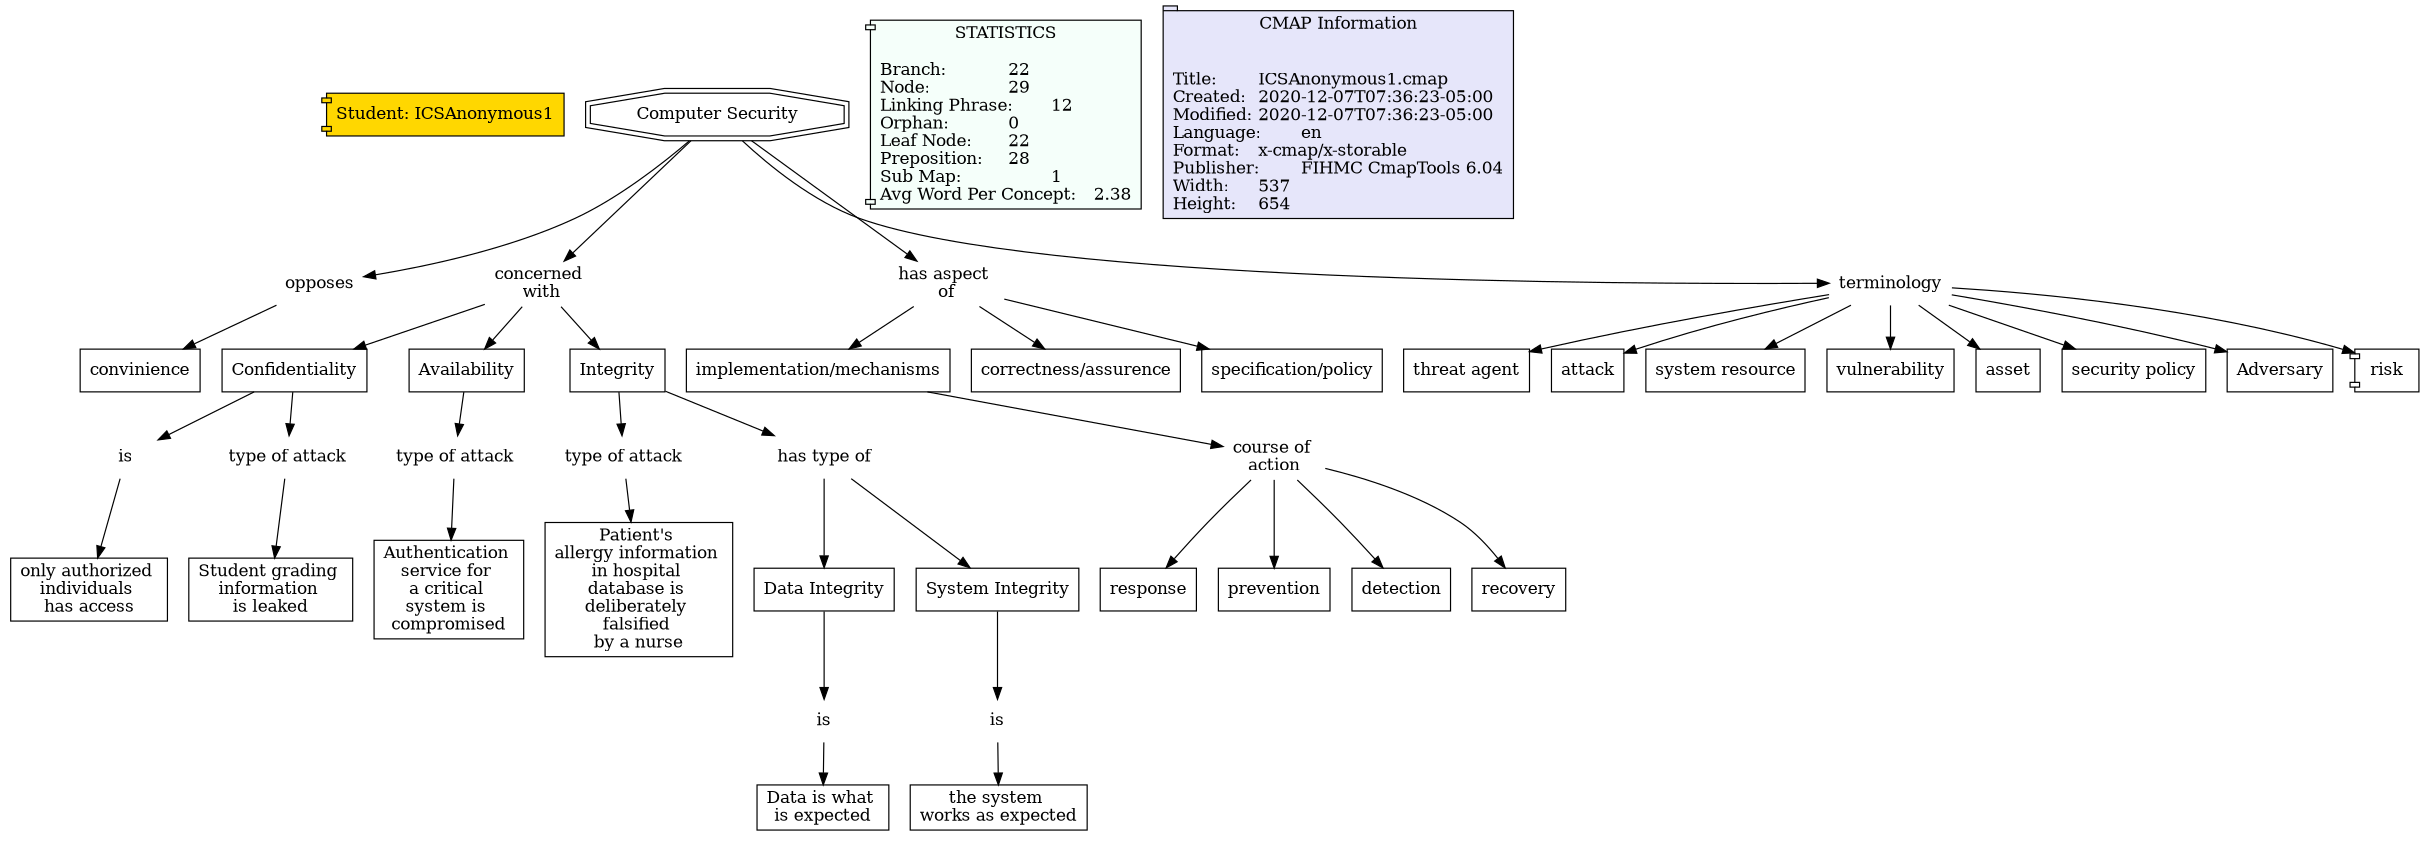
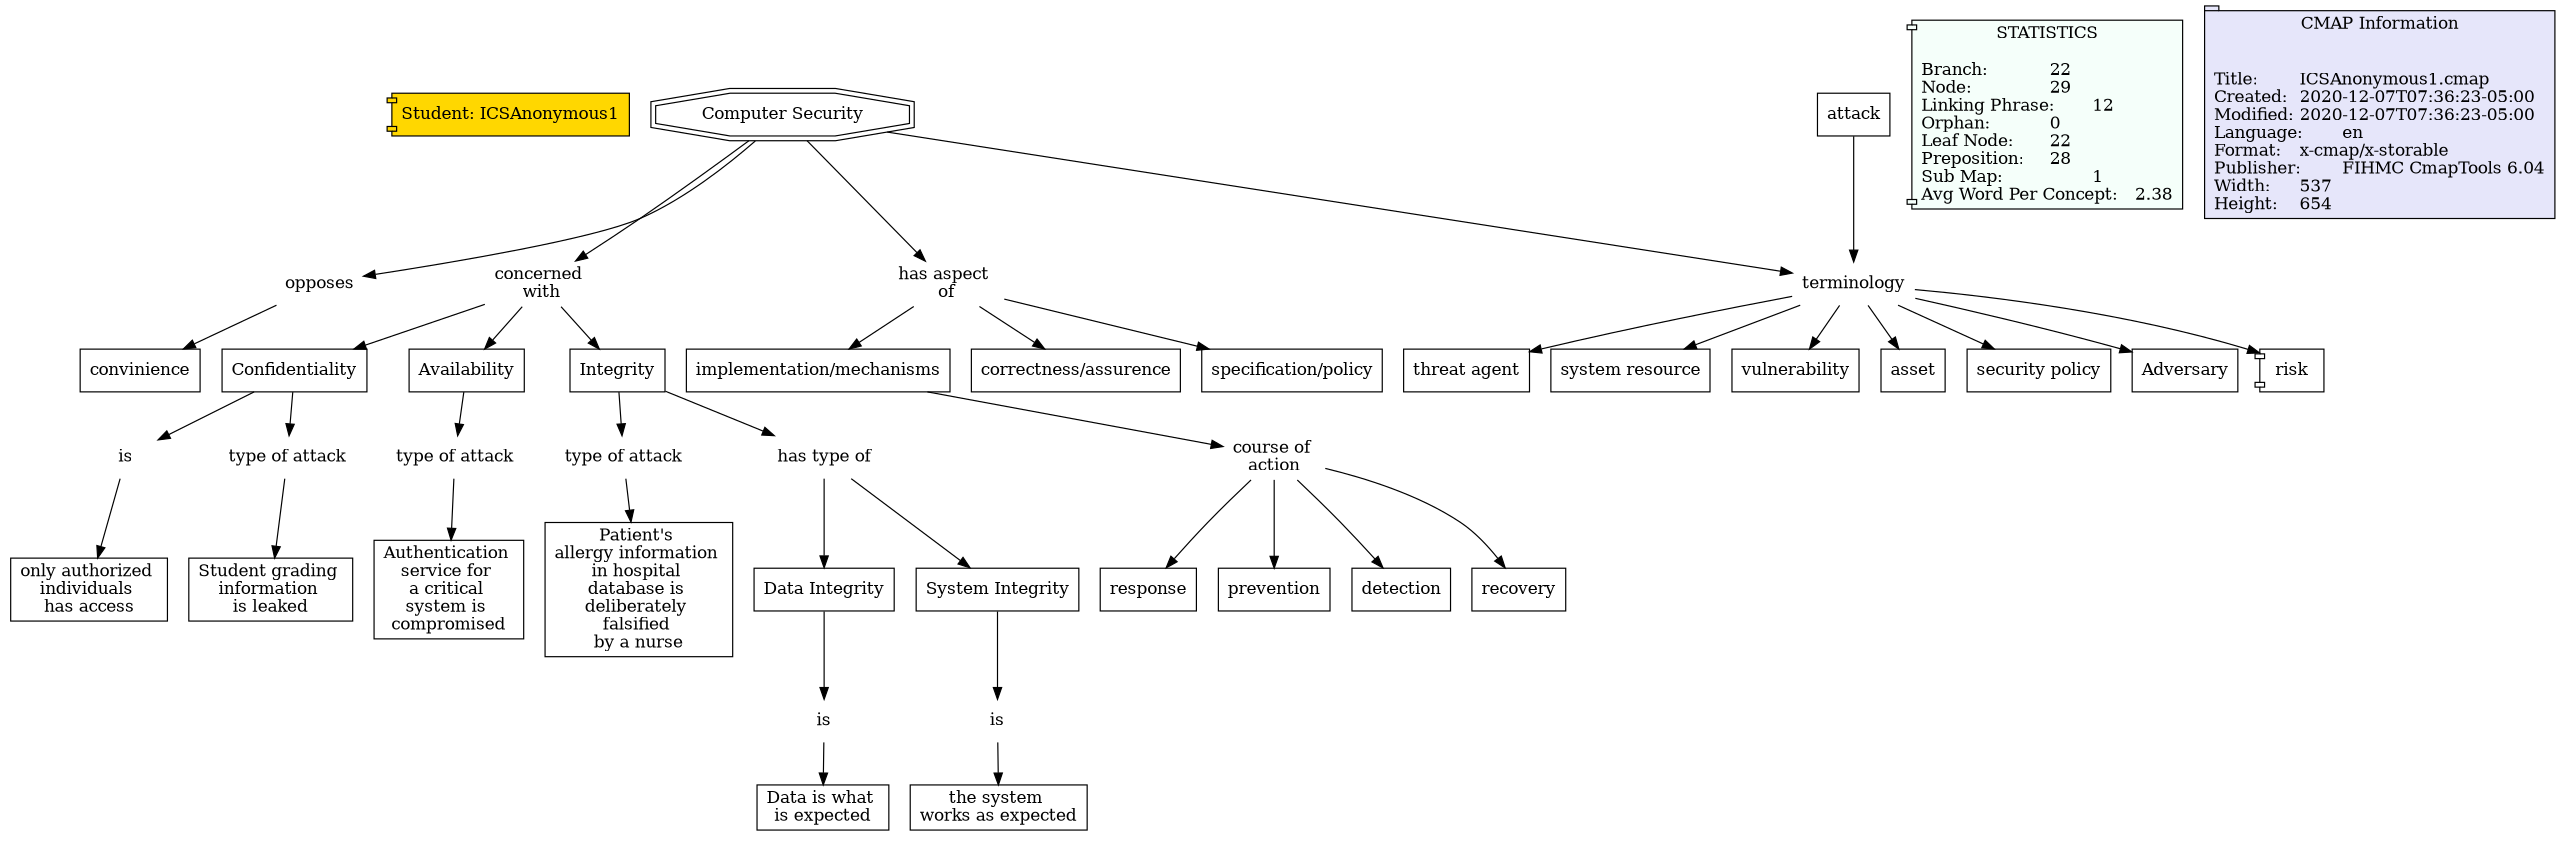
(1732, 321) -> (1854, 193)
